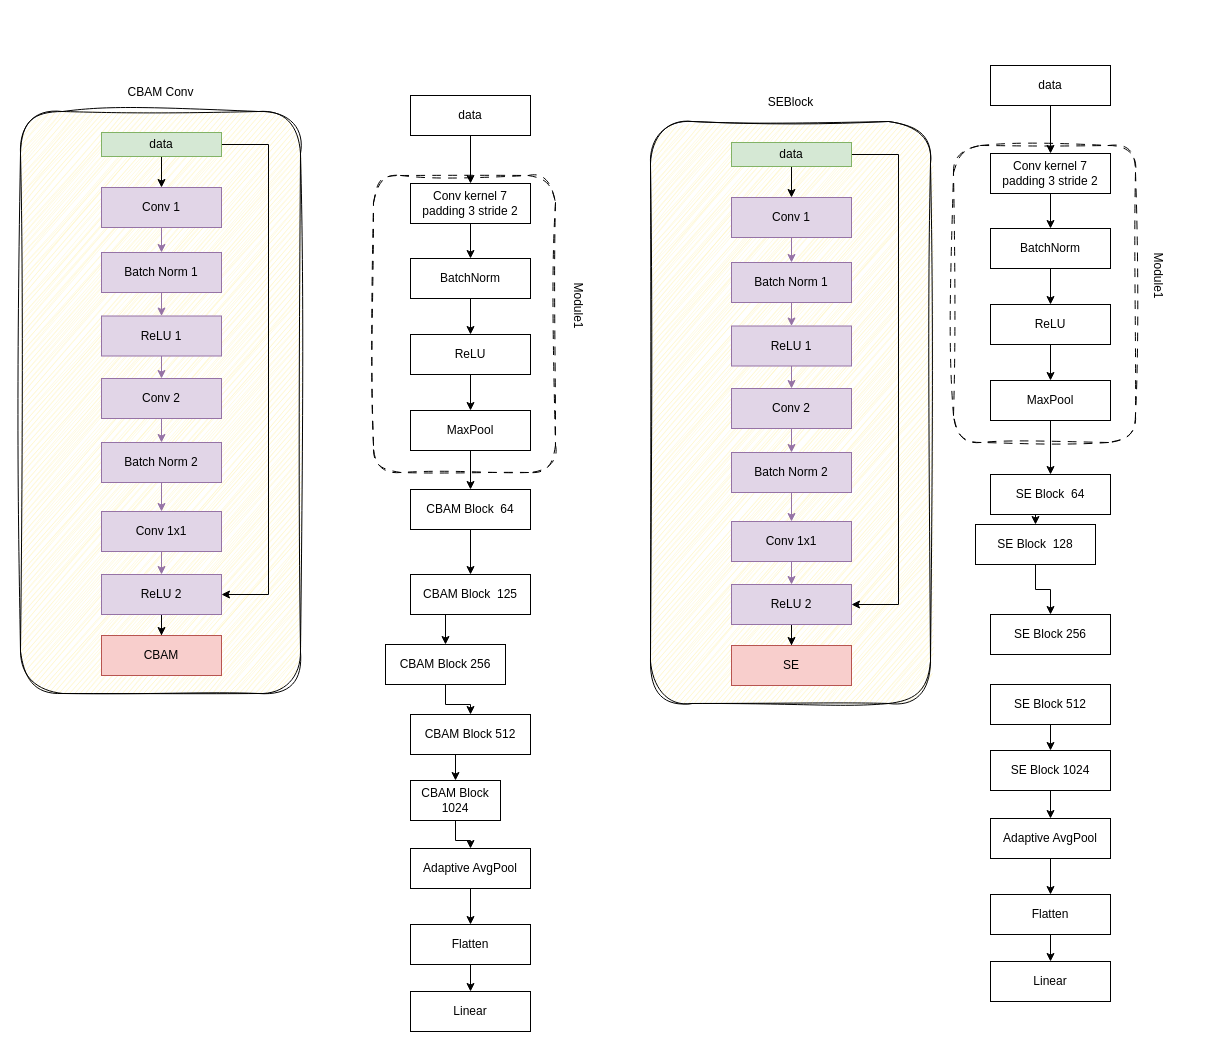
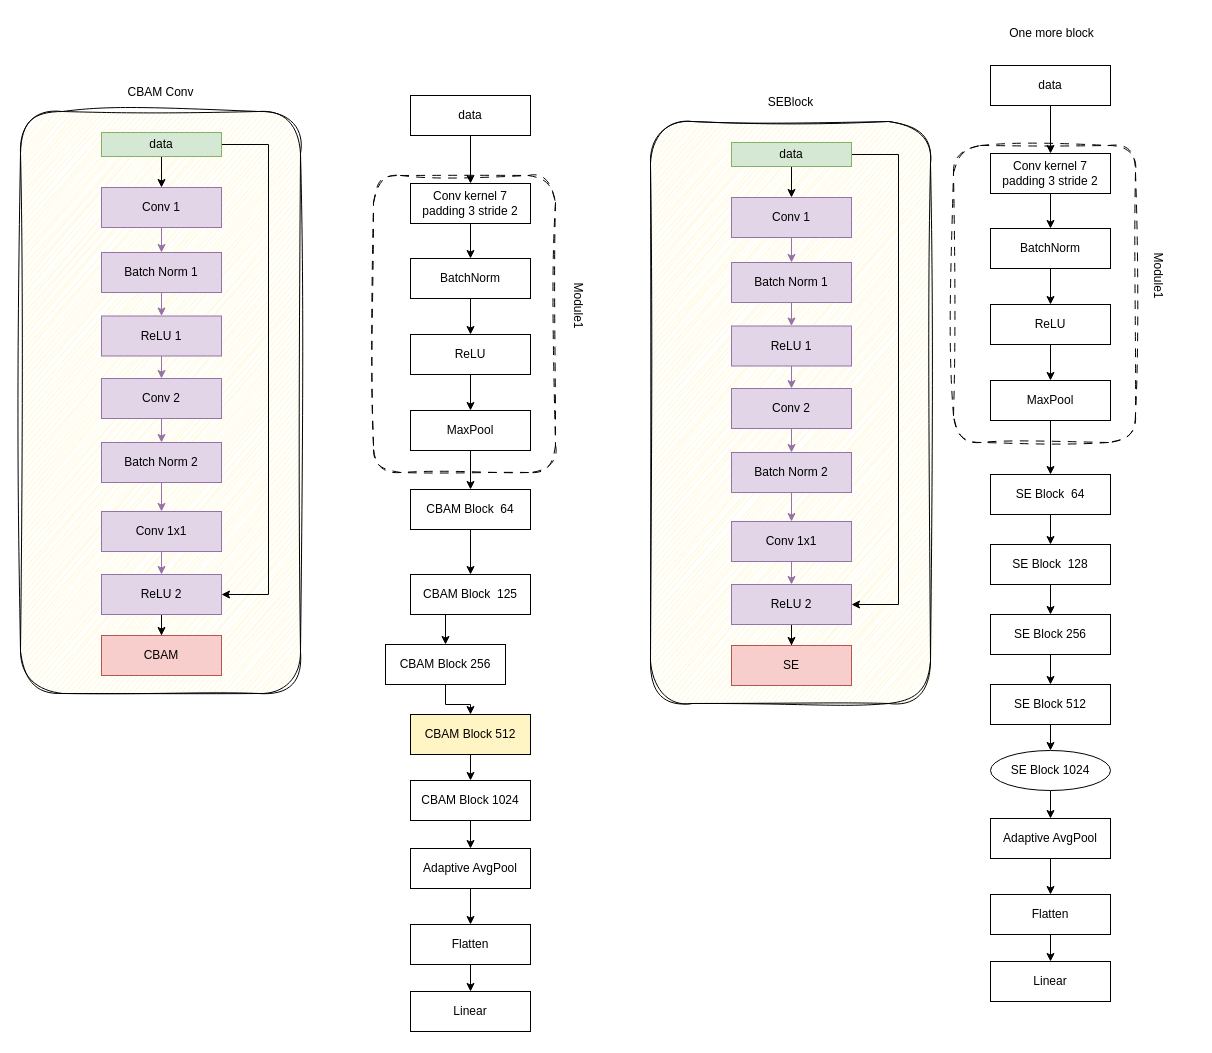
none -> (1051, 34)
(1036, 545) -> (1051, 565)
none -> (1051, 674)
(471, 735) -> (471, 735)
(1051, 771) -> (1051, 771)
(456, 801) -> (471, 801)
